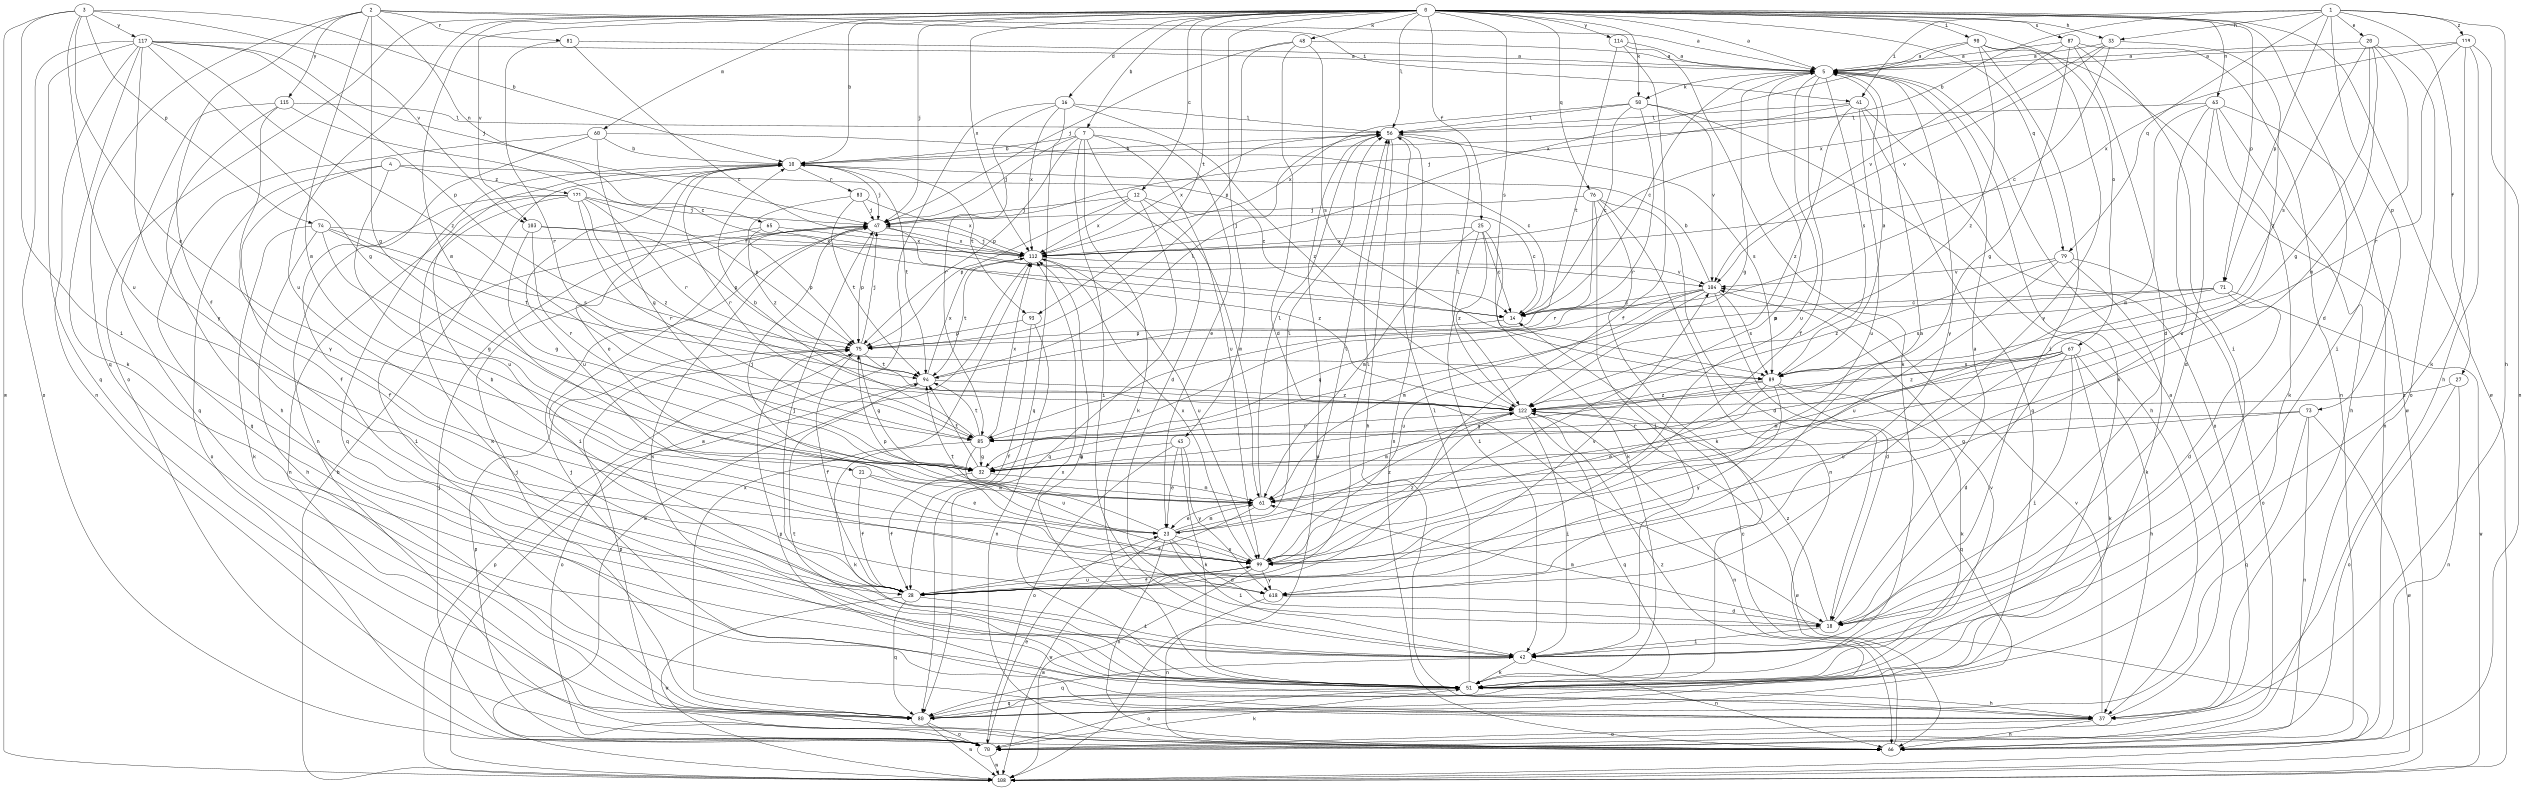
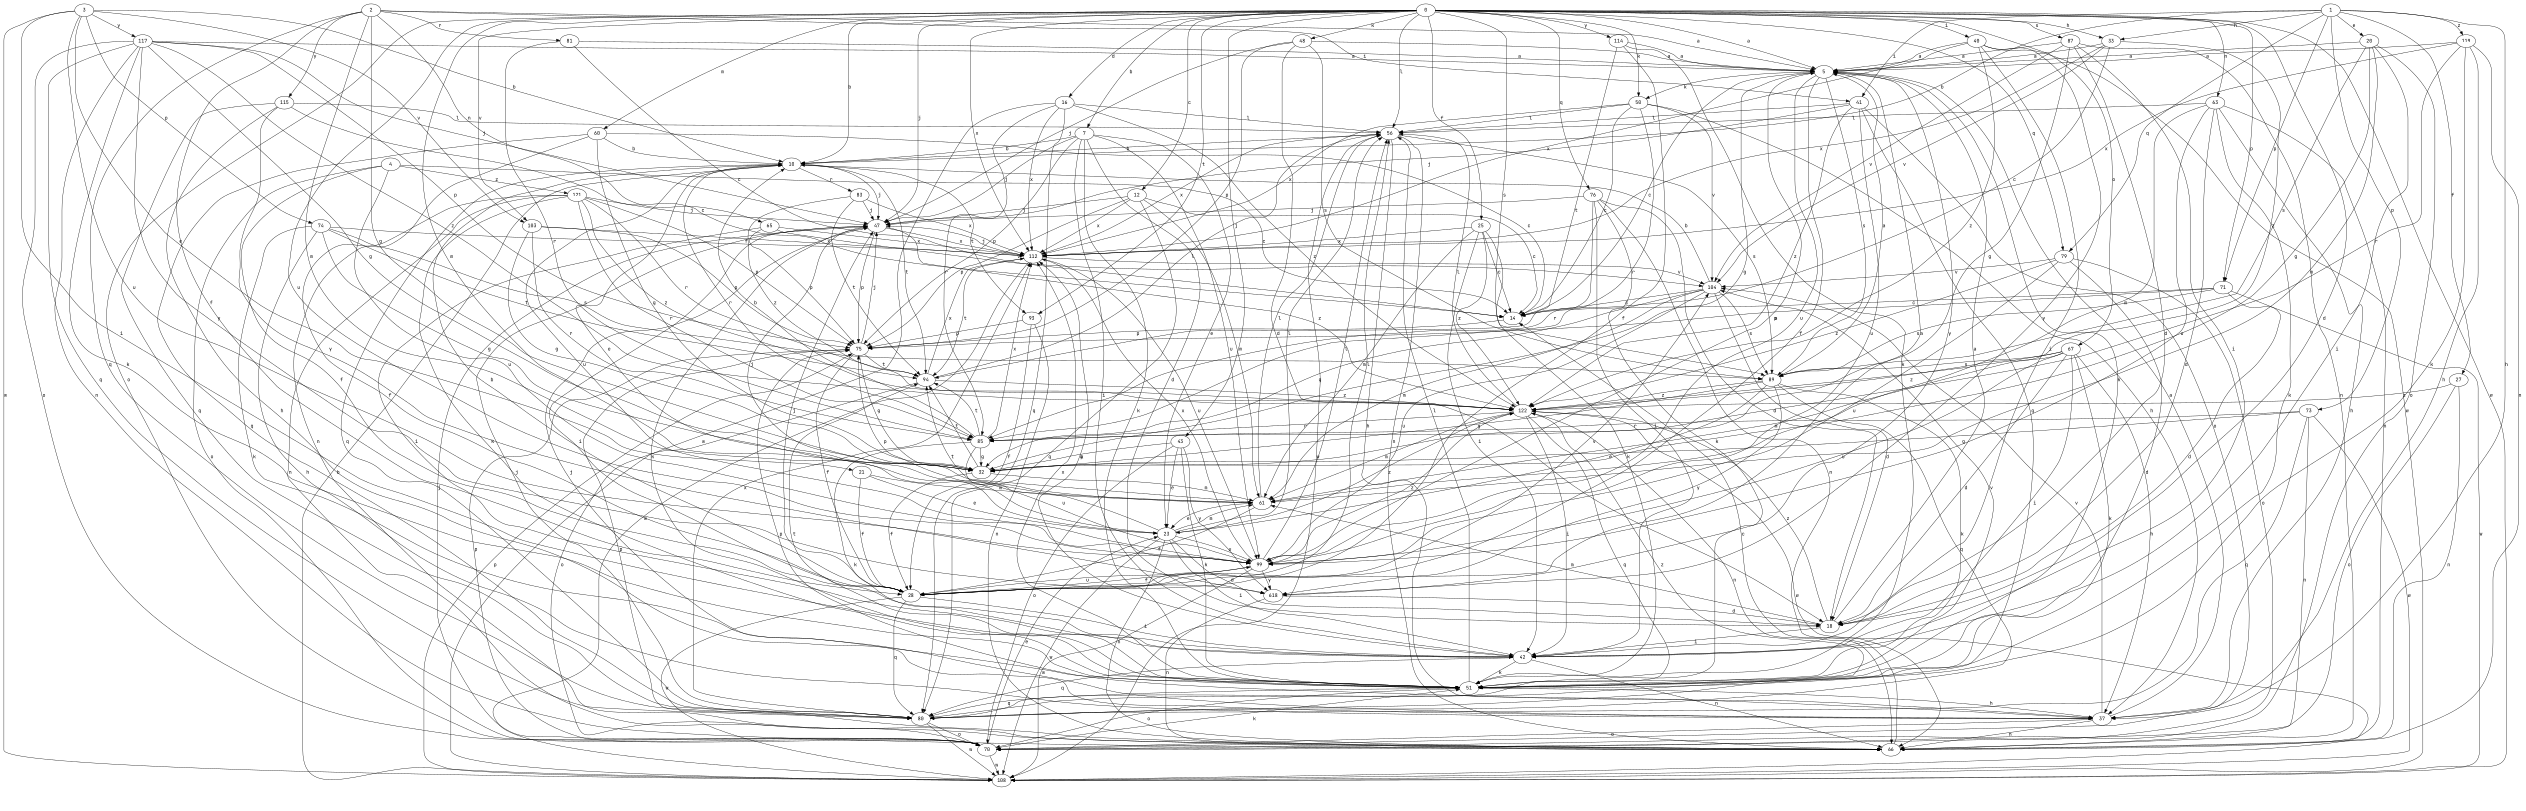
(1977, 41) -> (1977, 41)
(2147, 472) -> (2147, 472)
